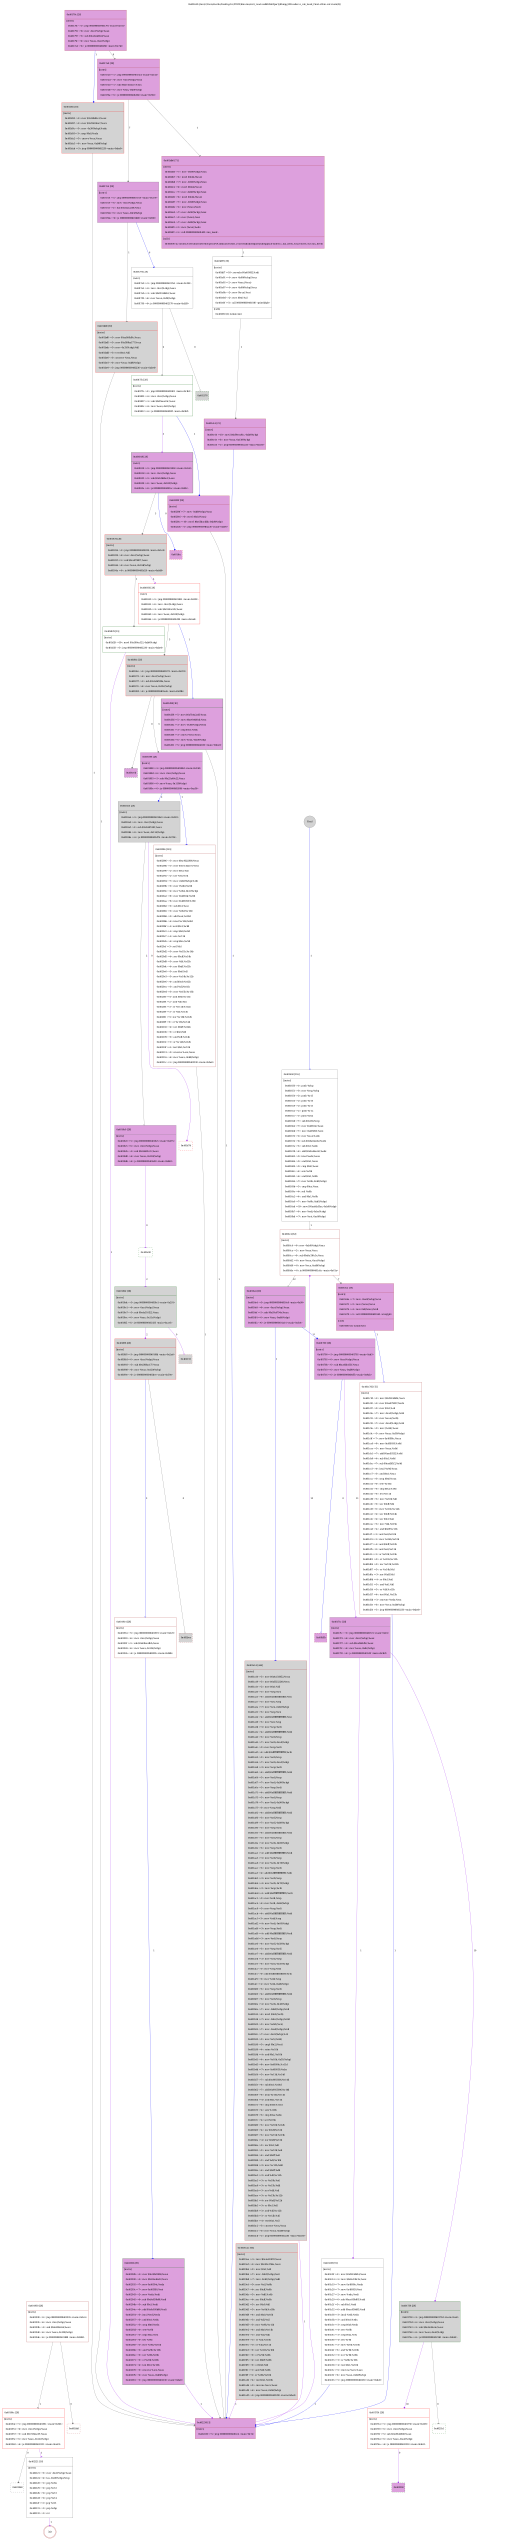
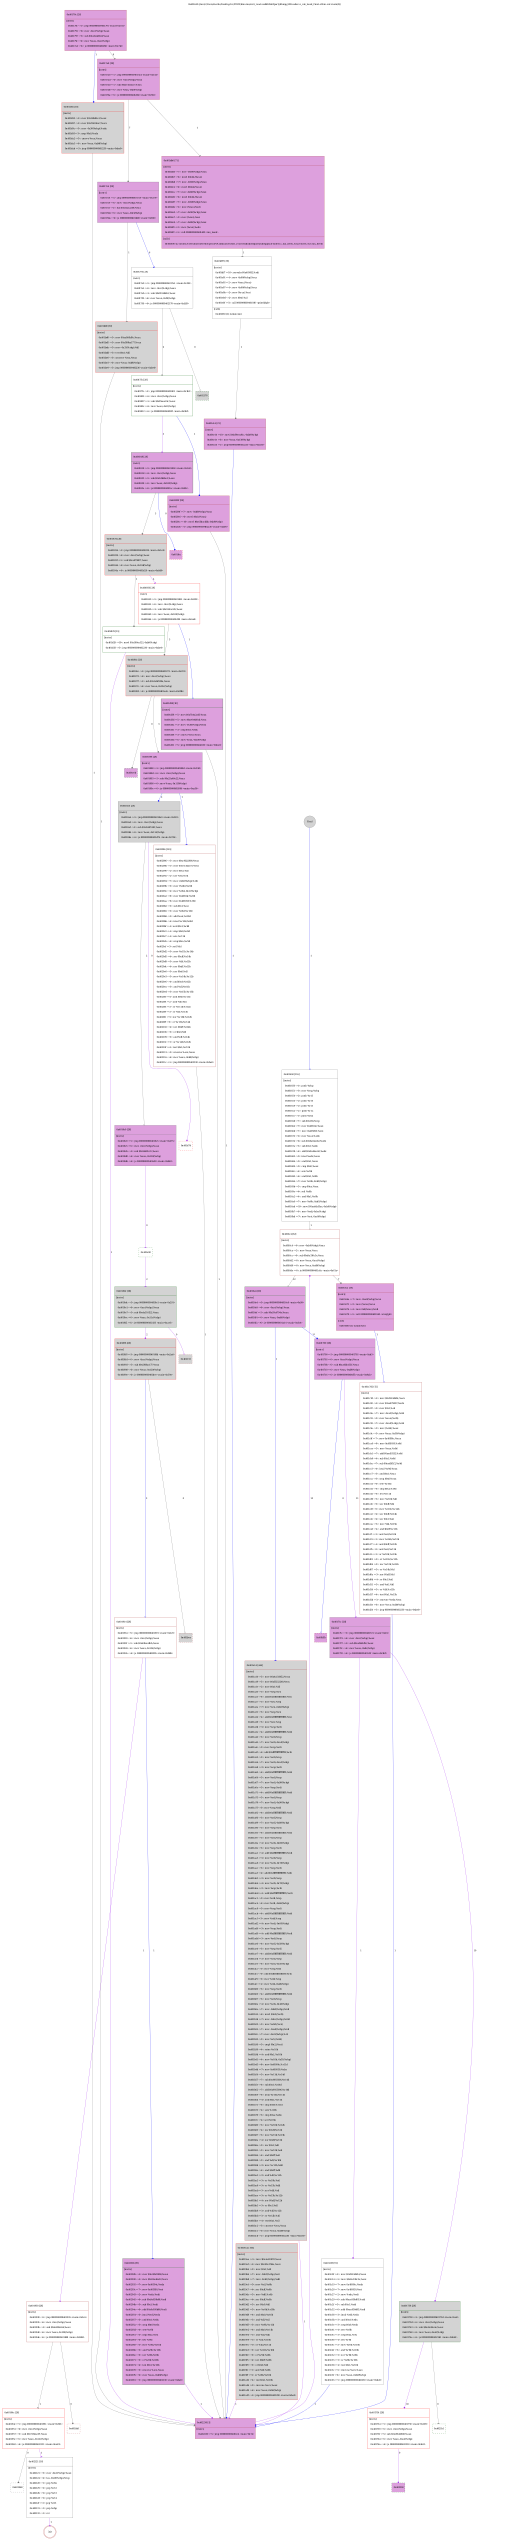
none -> (101, 1979)
